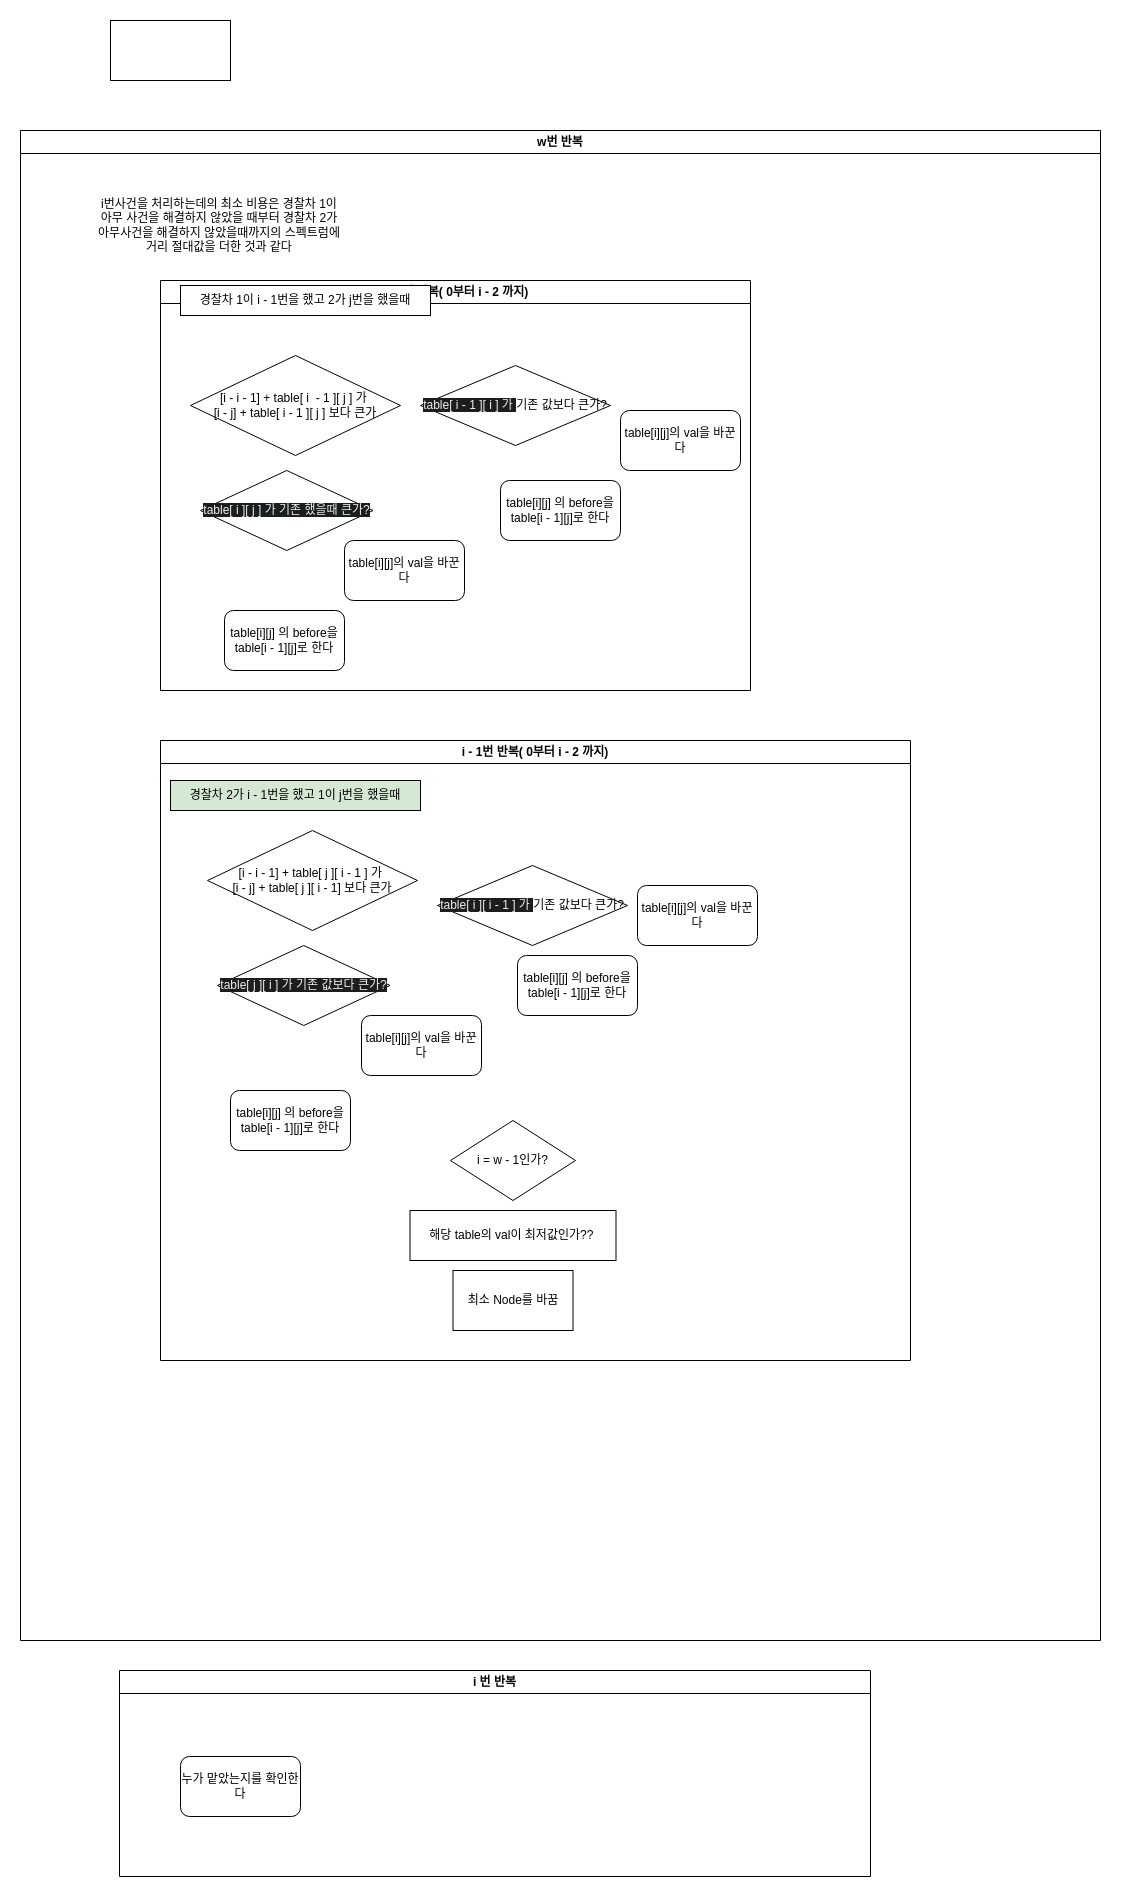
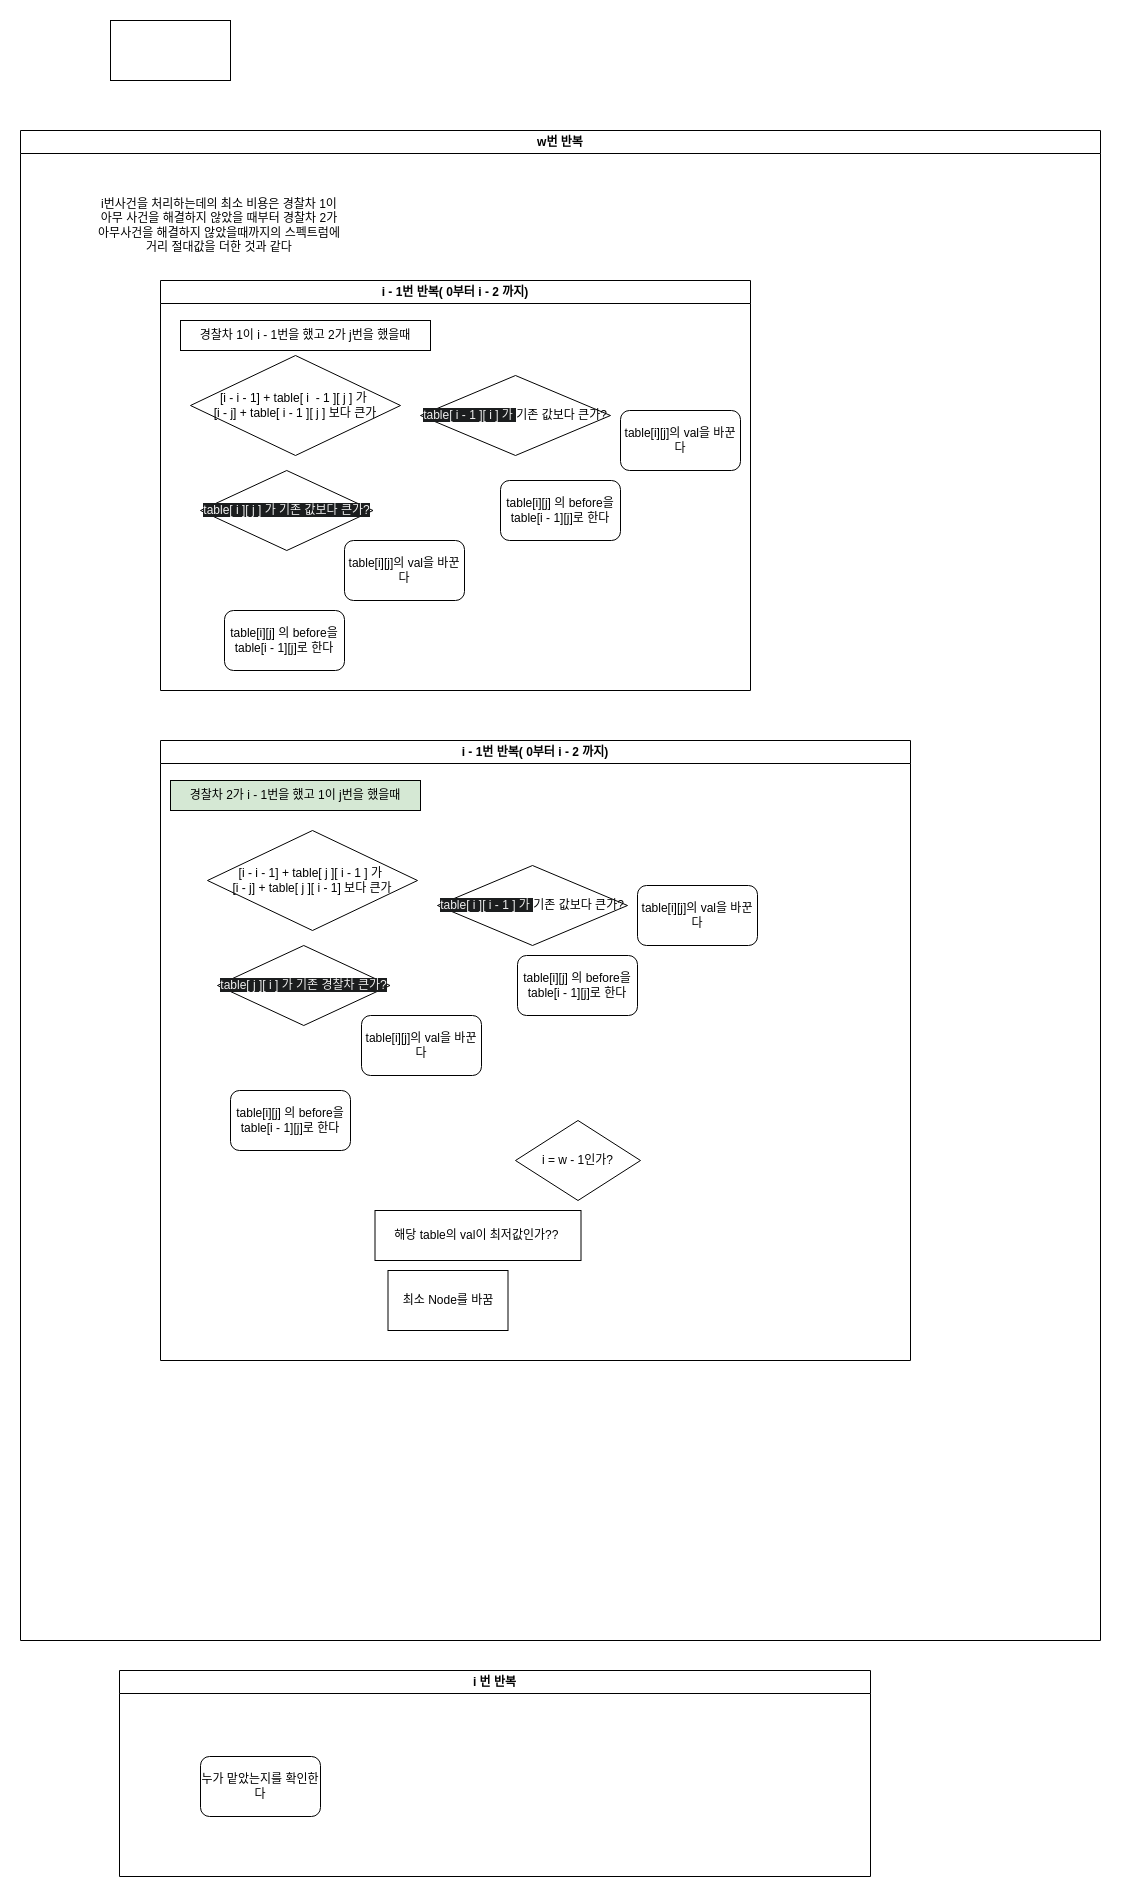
(306, 301) -> (306, 336)
(516, 406) -> (516, 416)
(287, 511) -> (287, 511)
(304, 986) -> (304, 986)
(513, 1161) -> (578, 1161)
(513, 1236) -> (478, 1236)
(513, 1301) -> (448, 1301)
(241, 1787) -> (261, 1787)
